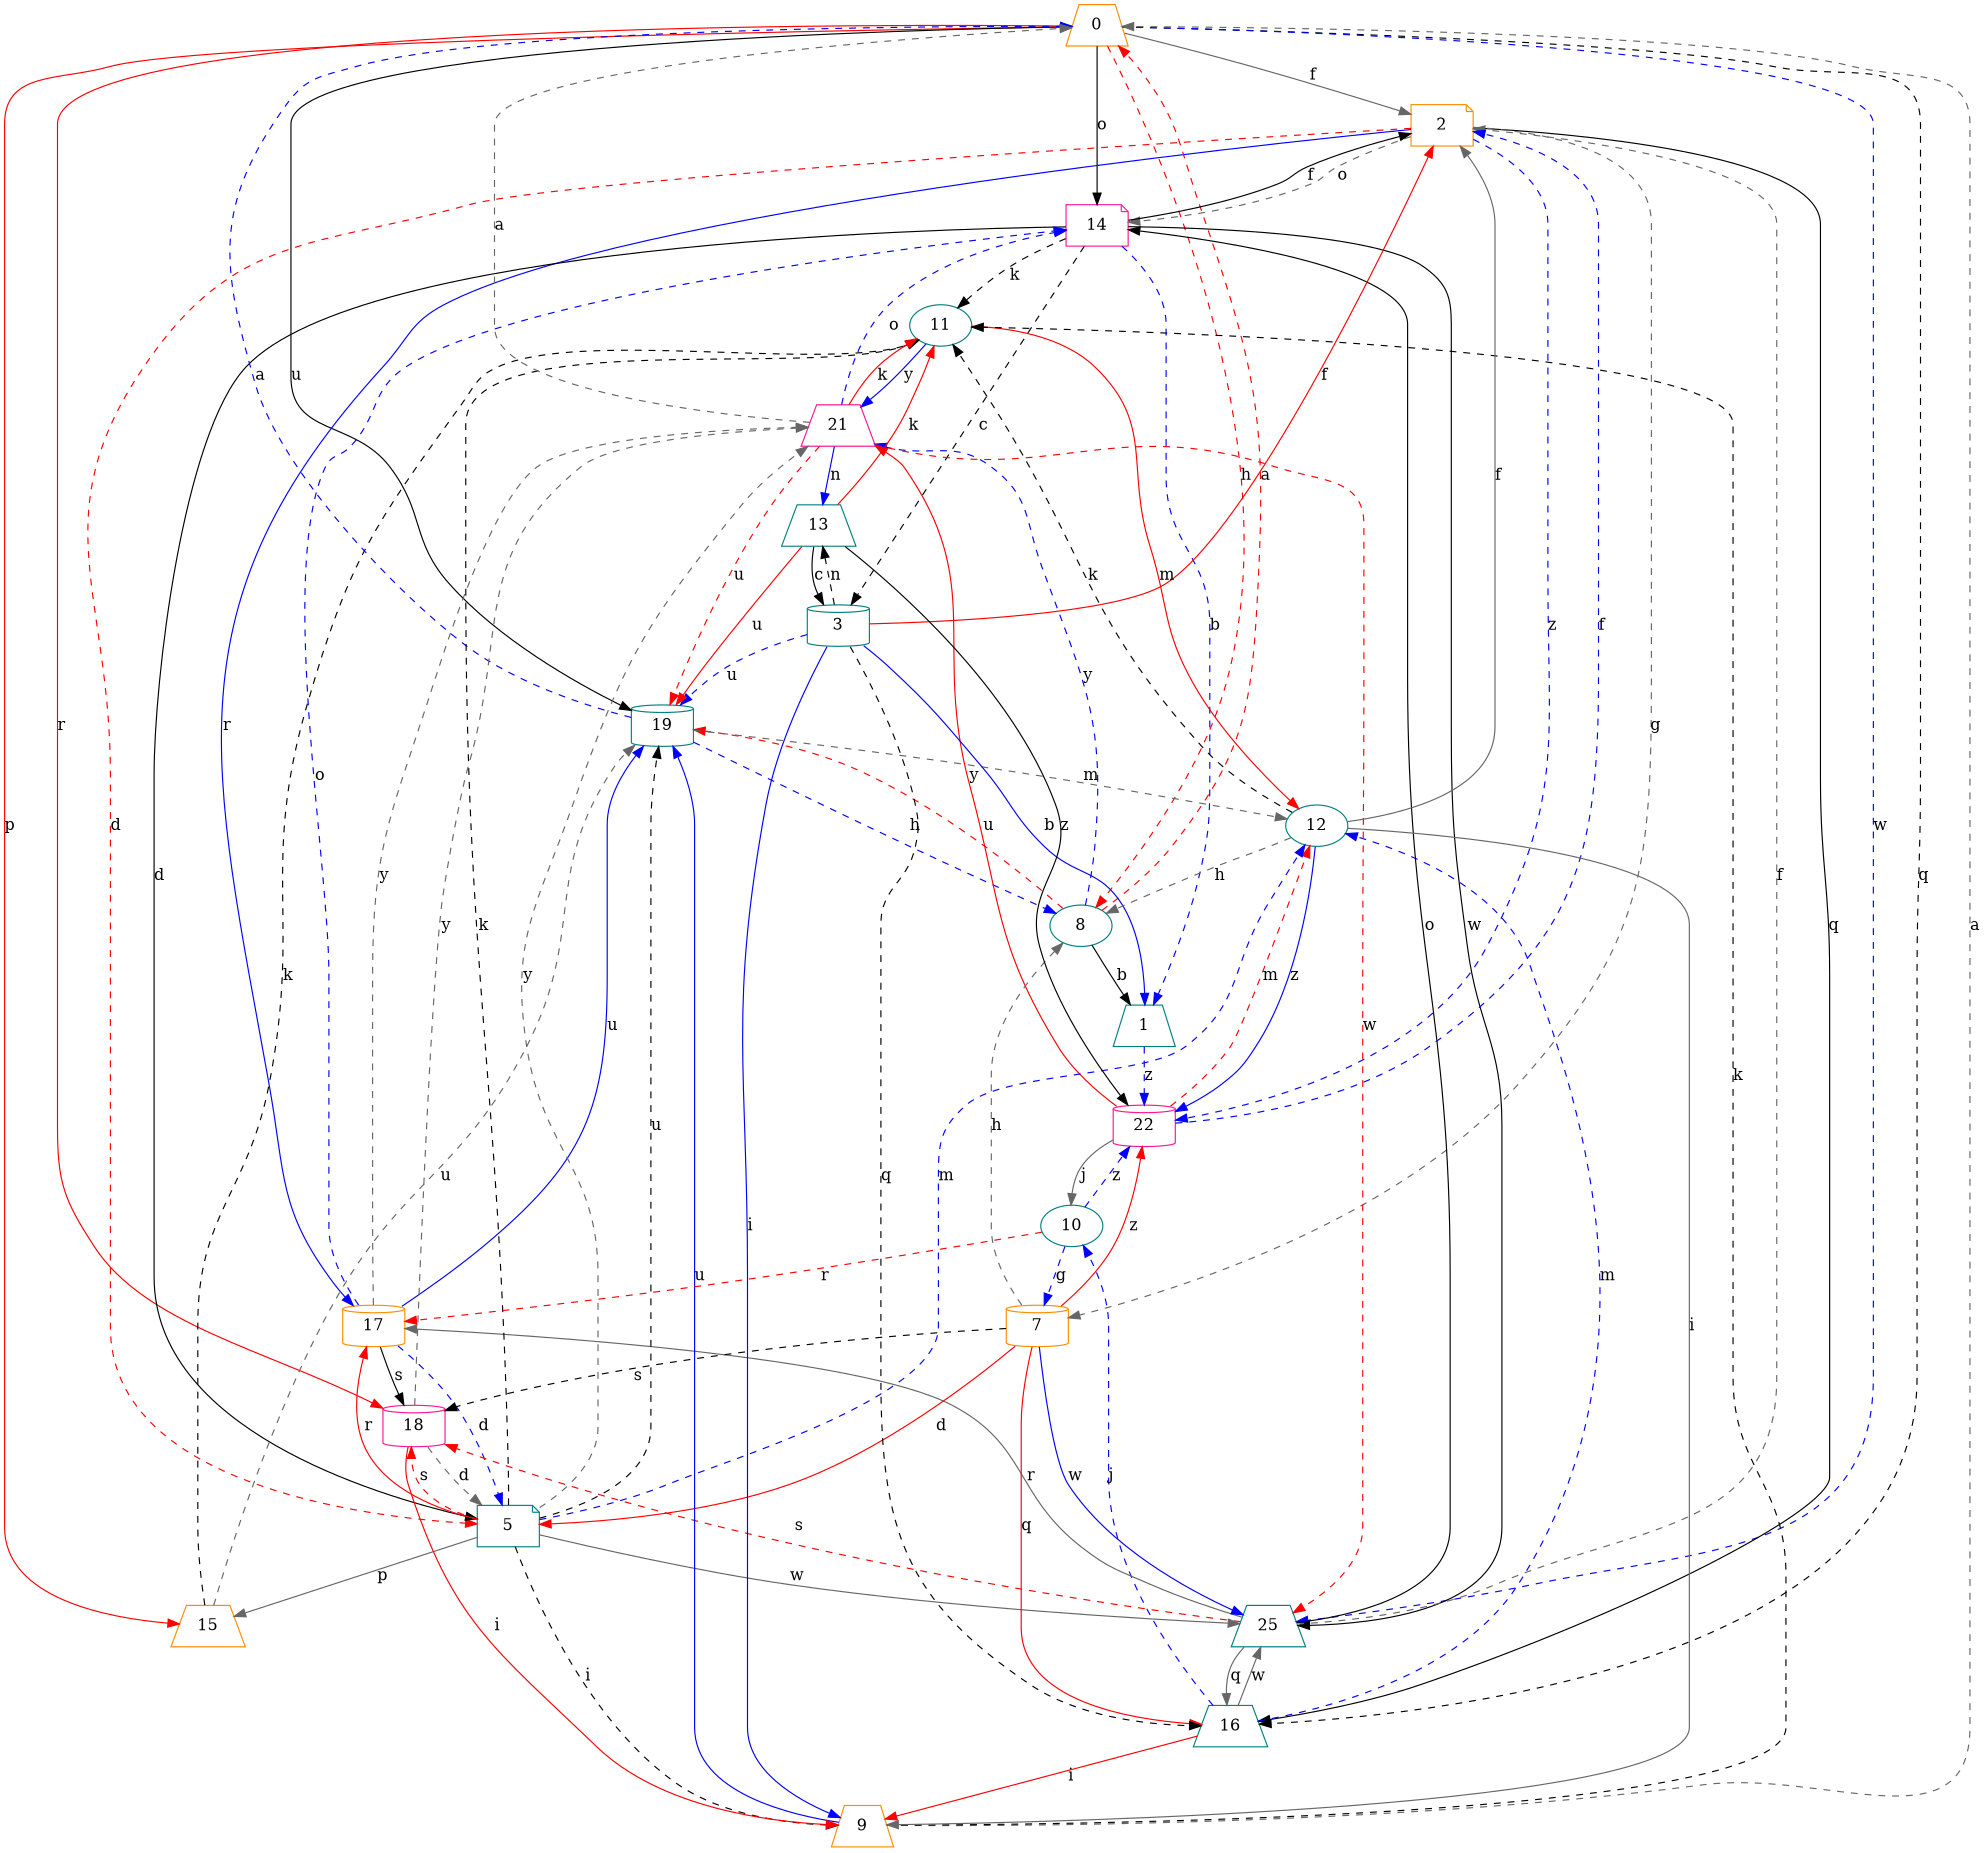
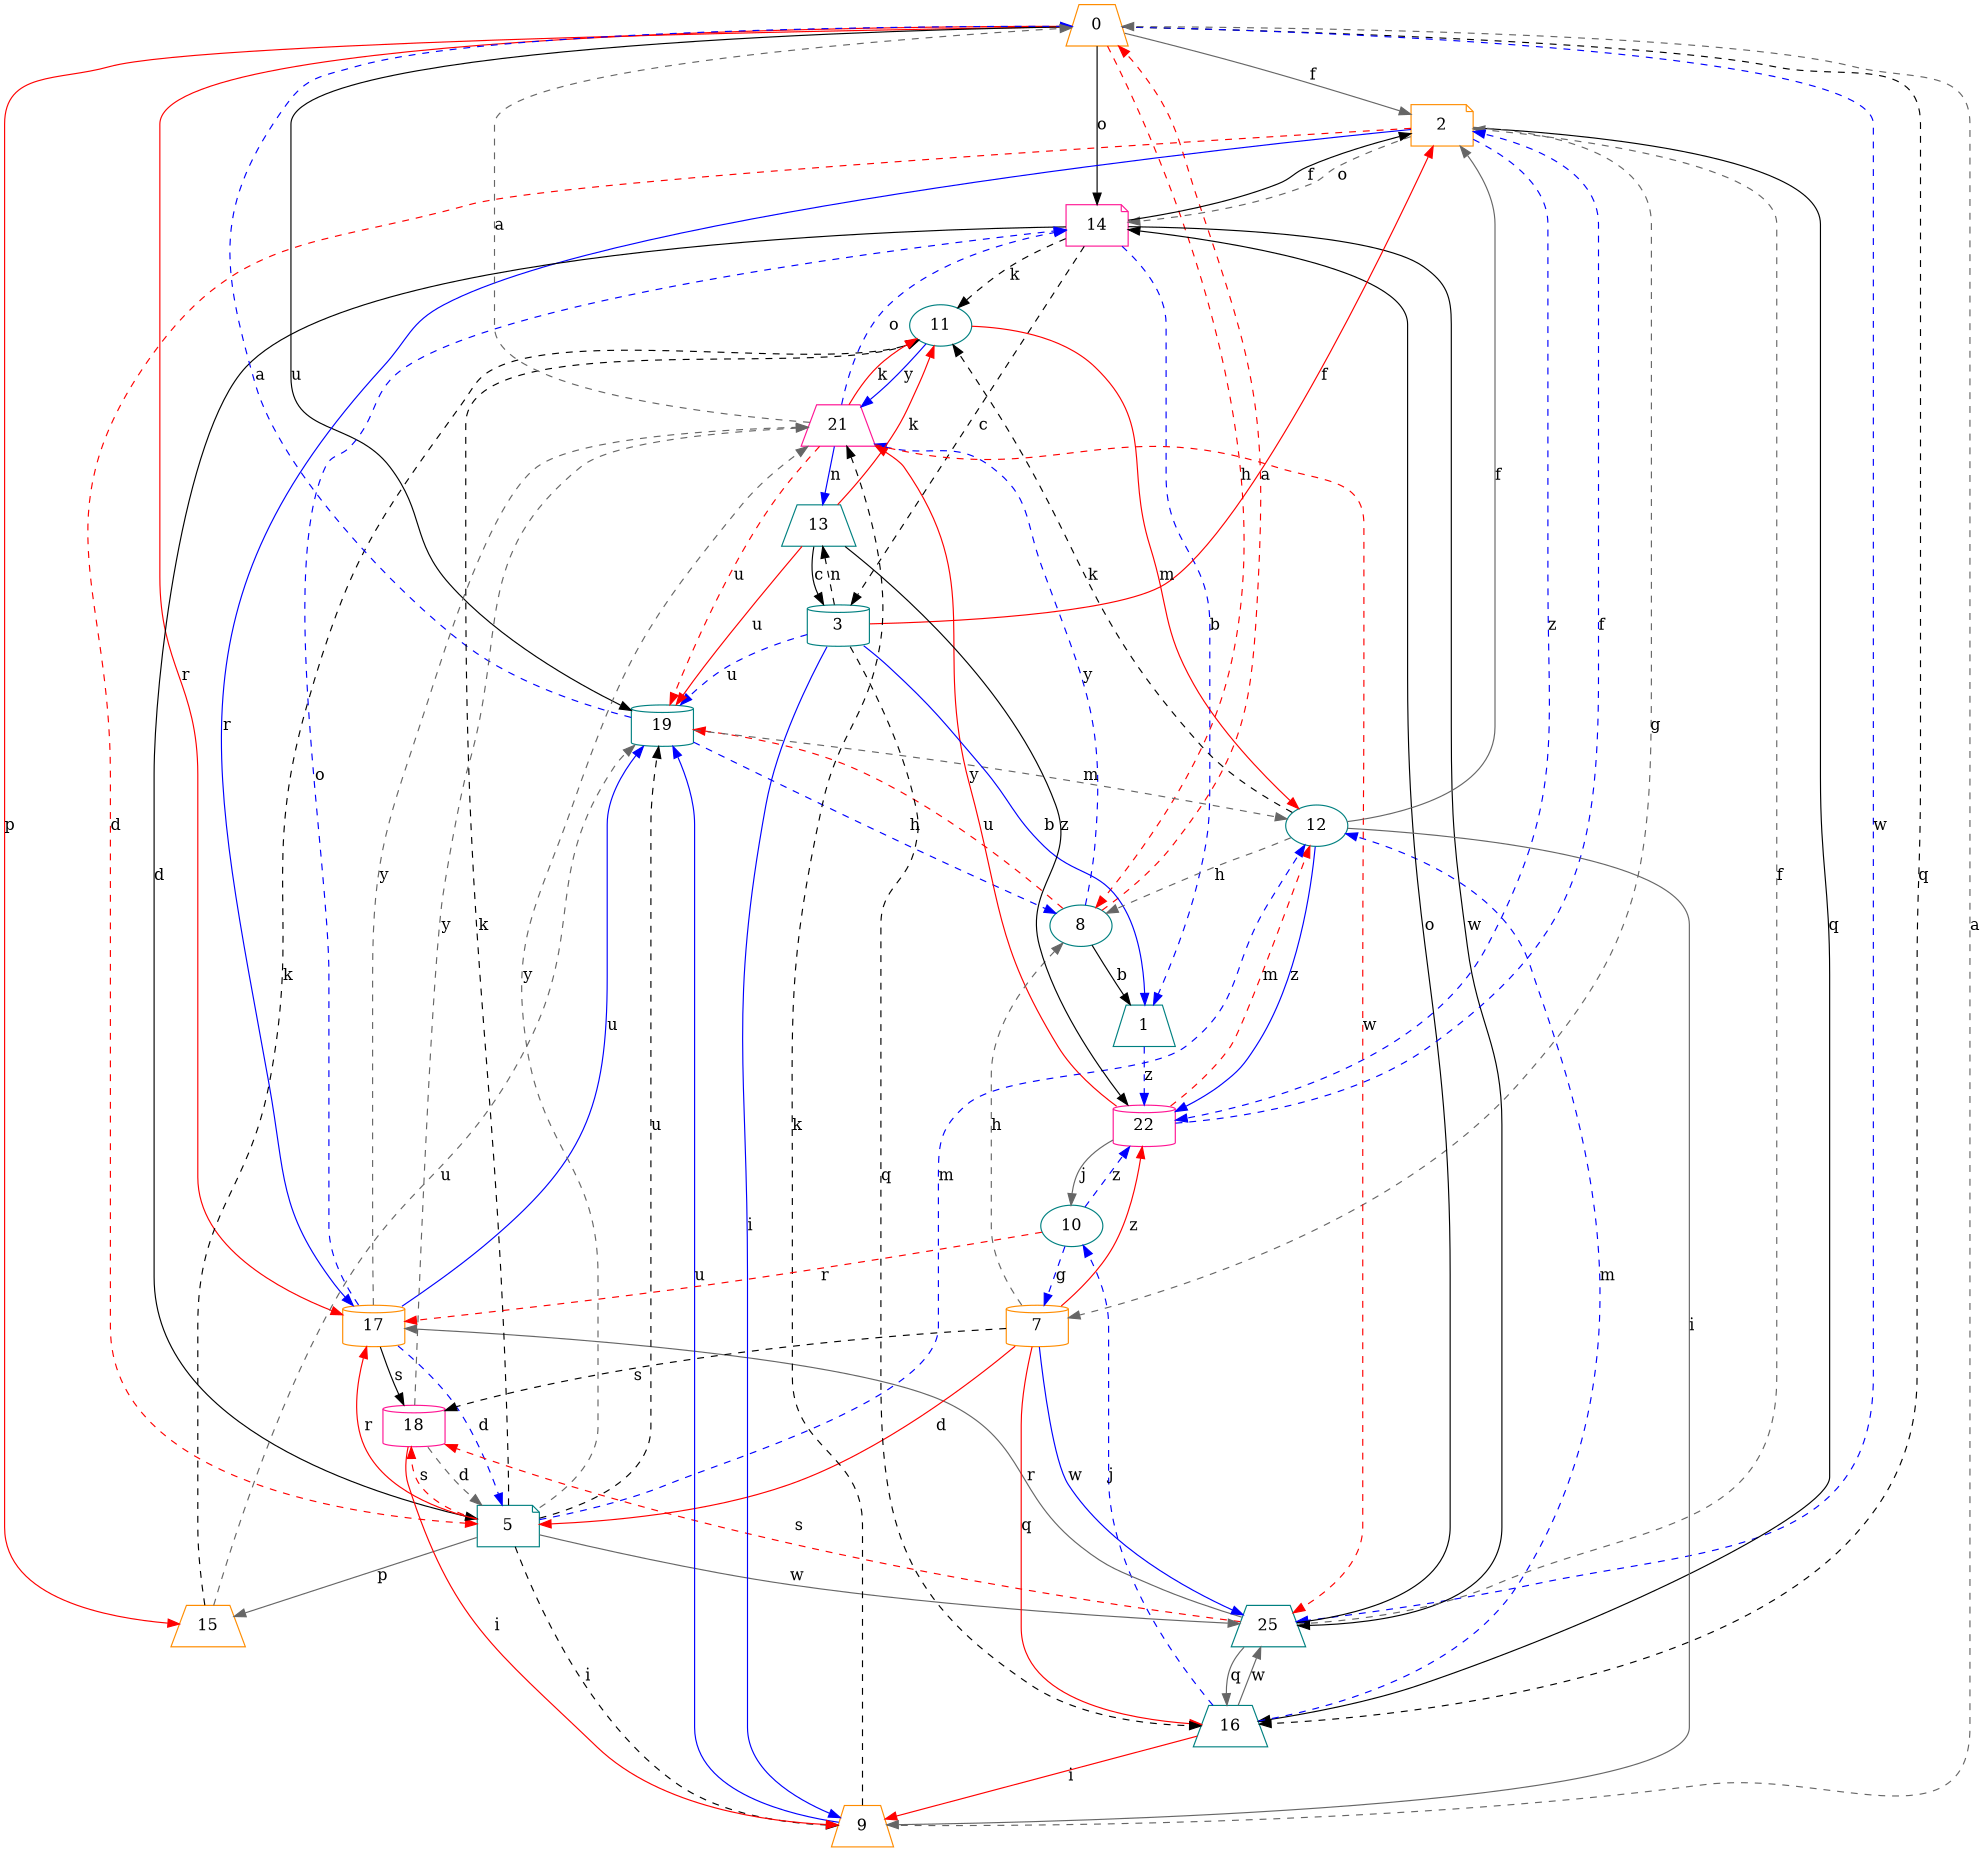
(57, 335) -> (160, 288)
(1733, 1155) -> (792, 1133)
